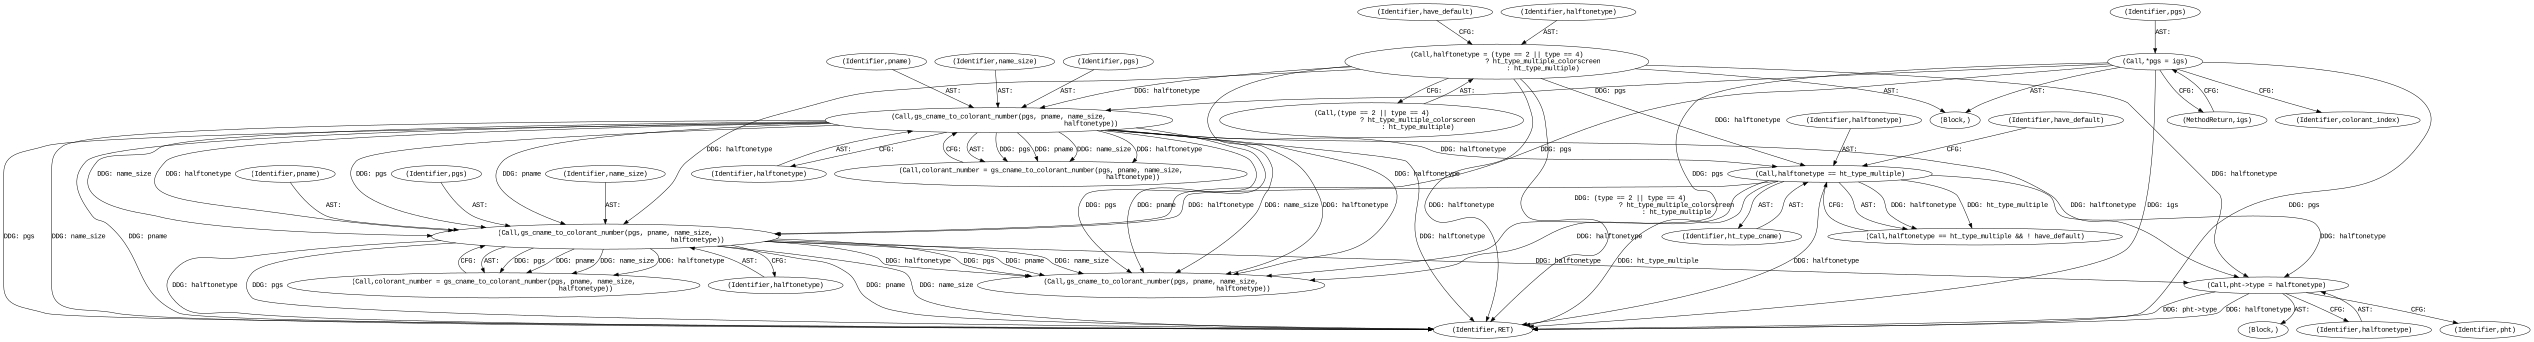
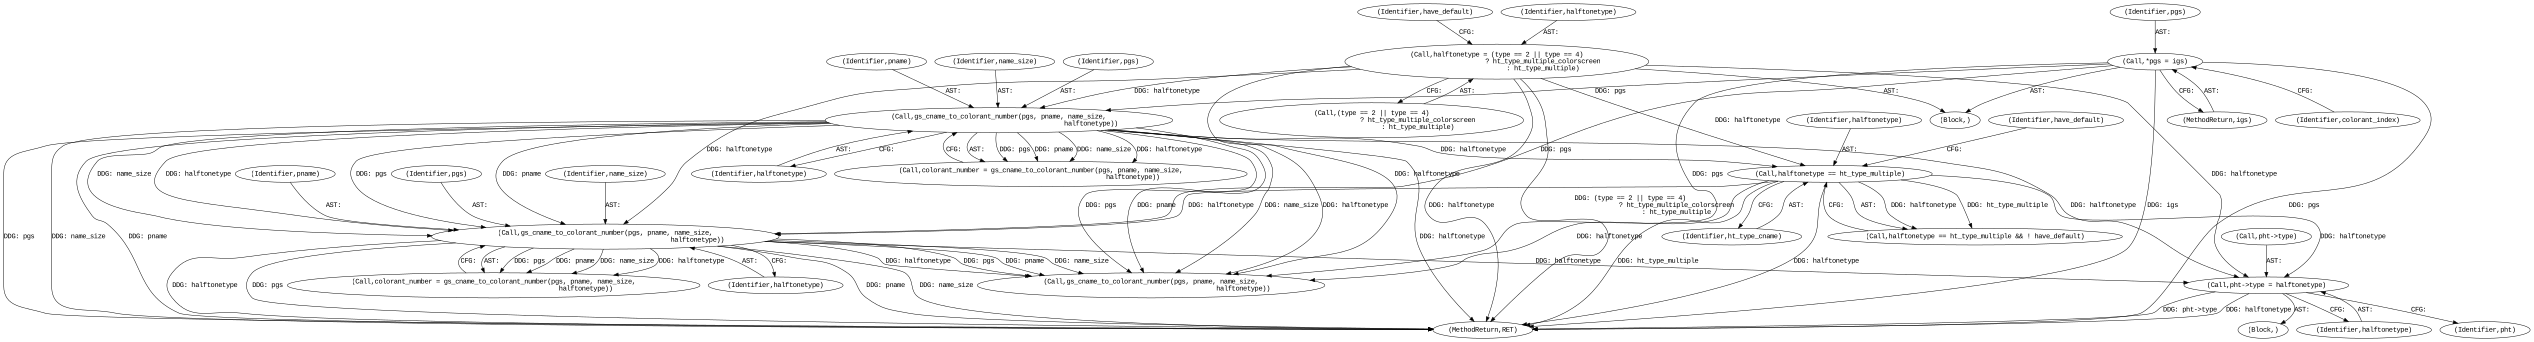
(2214, 91) -> (2214, 91)
(2247, 91) -> (2267, 83)
(1768, 205) -> (1768, 205)
none -> (2266, 237)
(1483, 330) -> (1483, 330)
